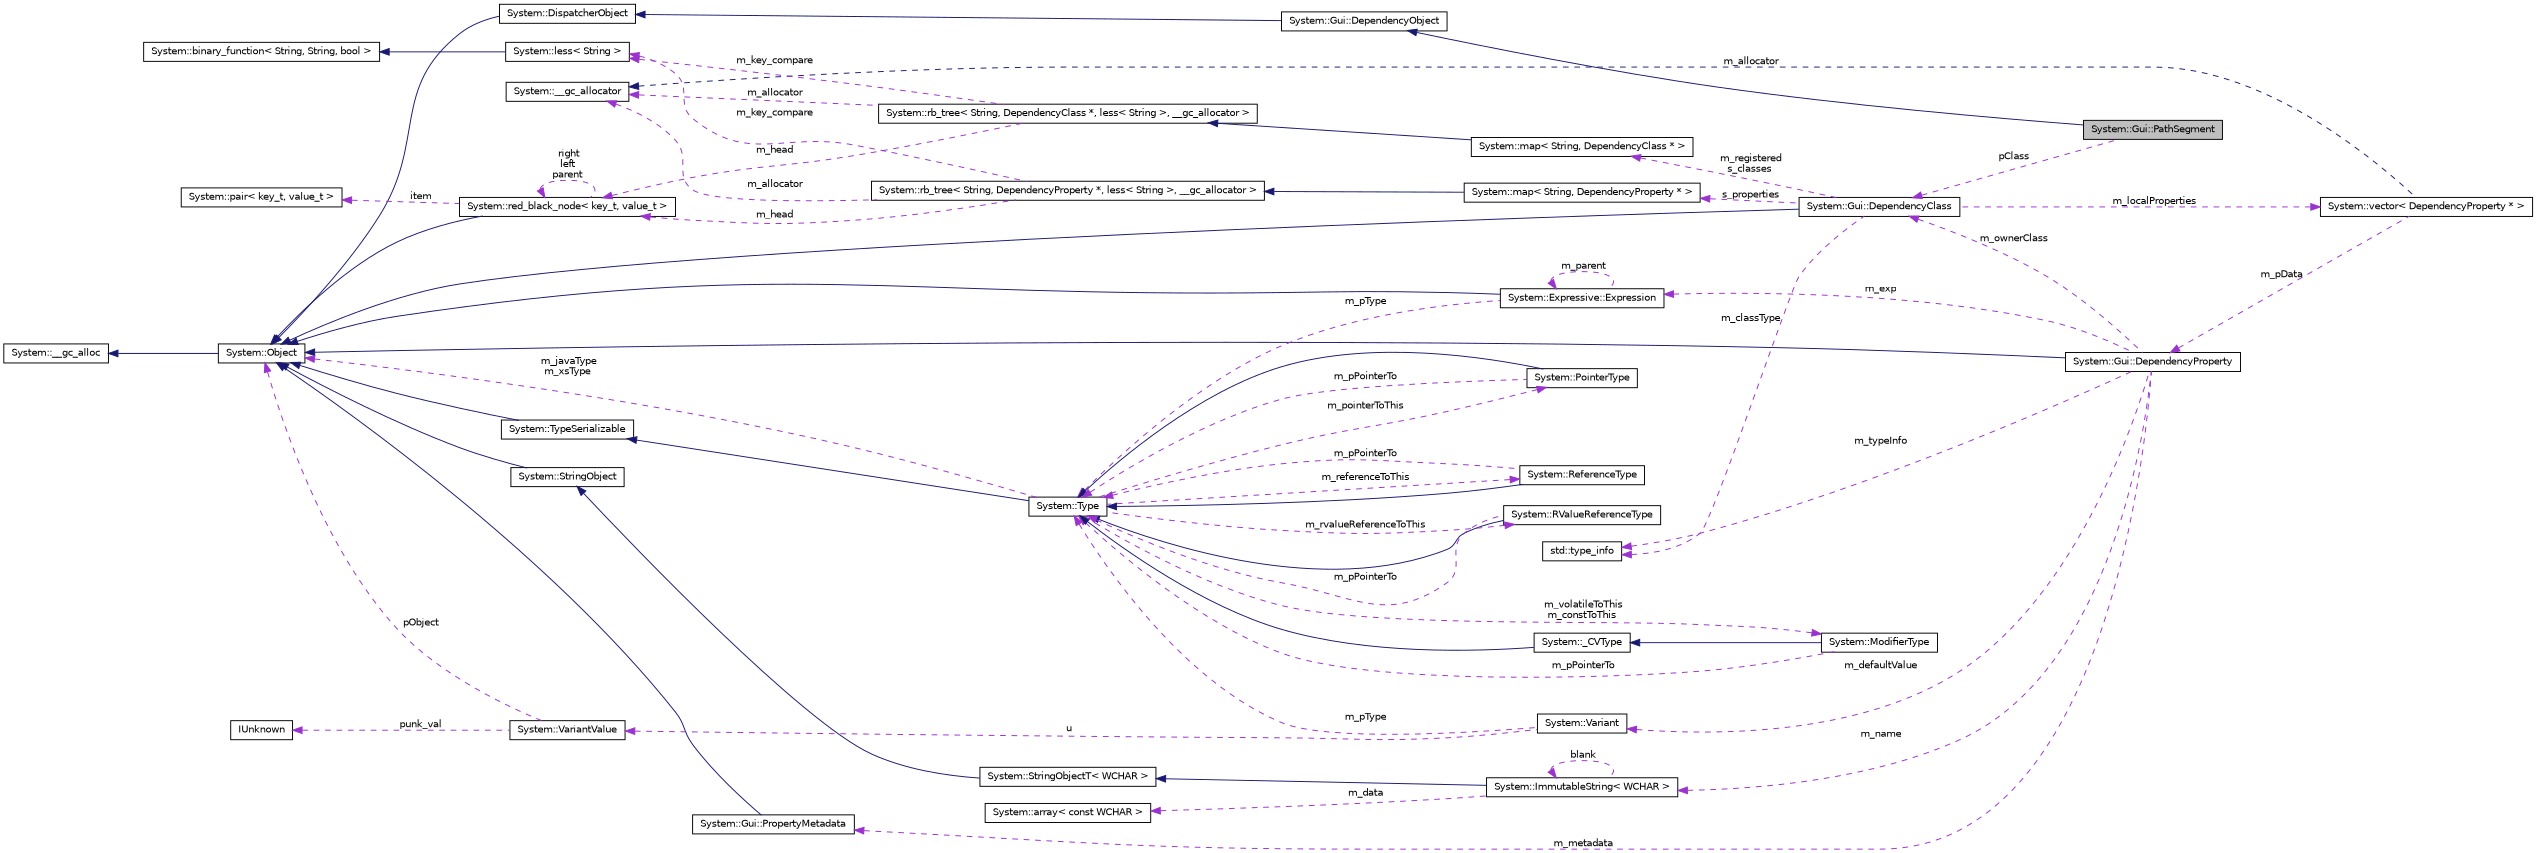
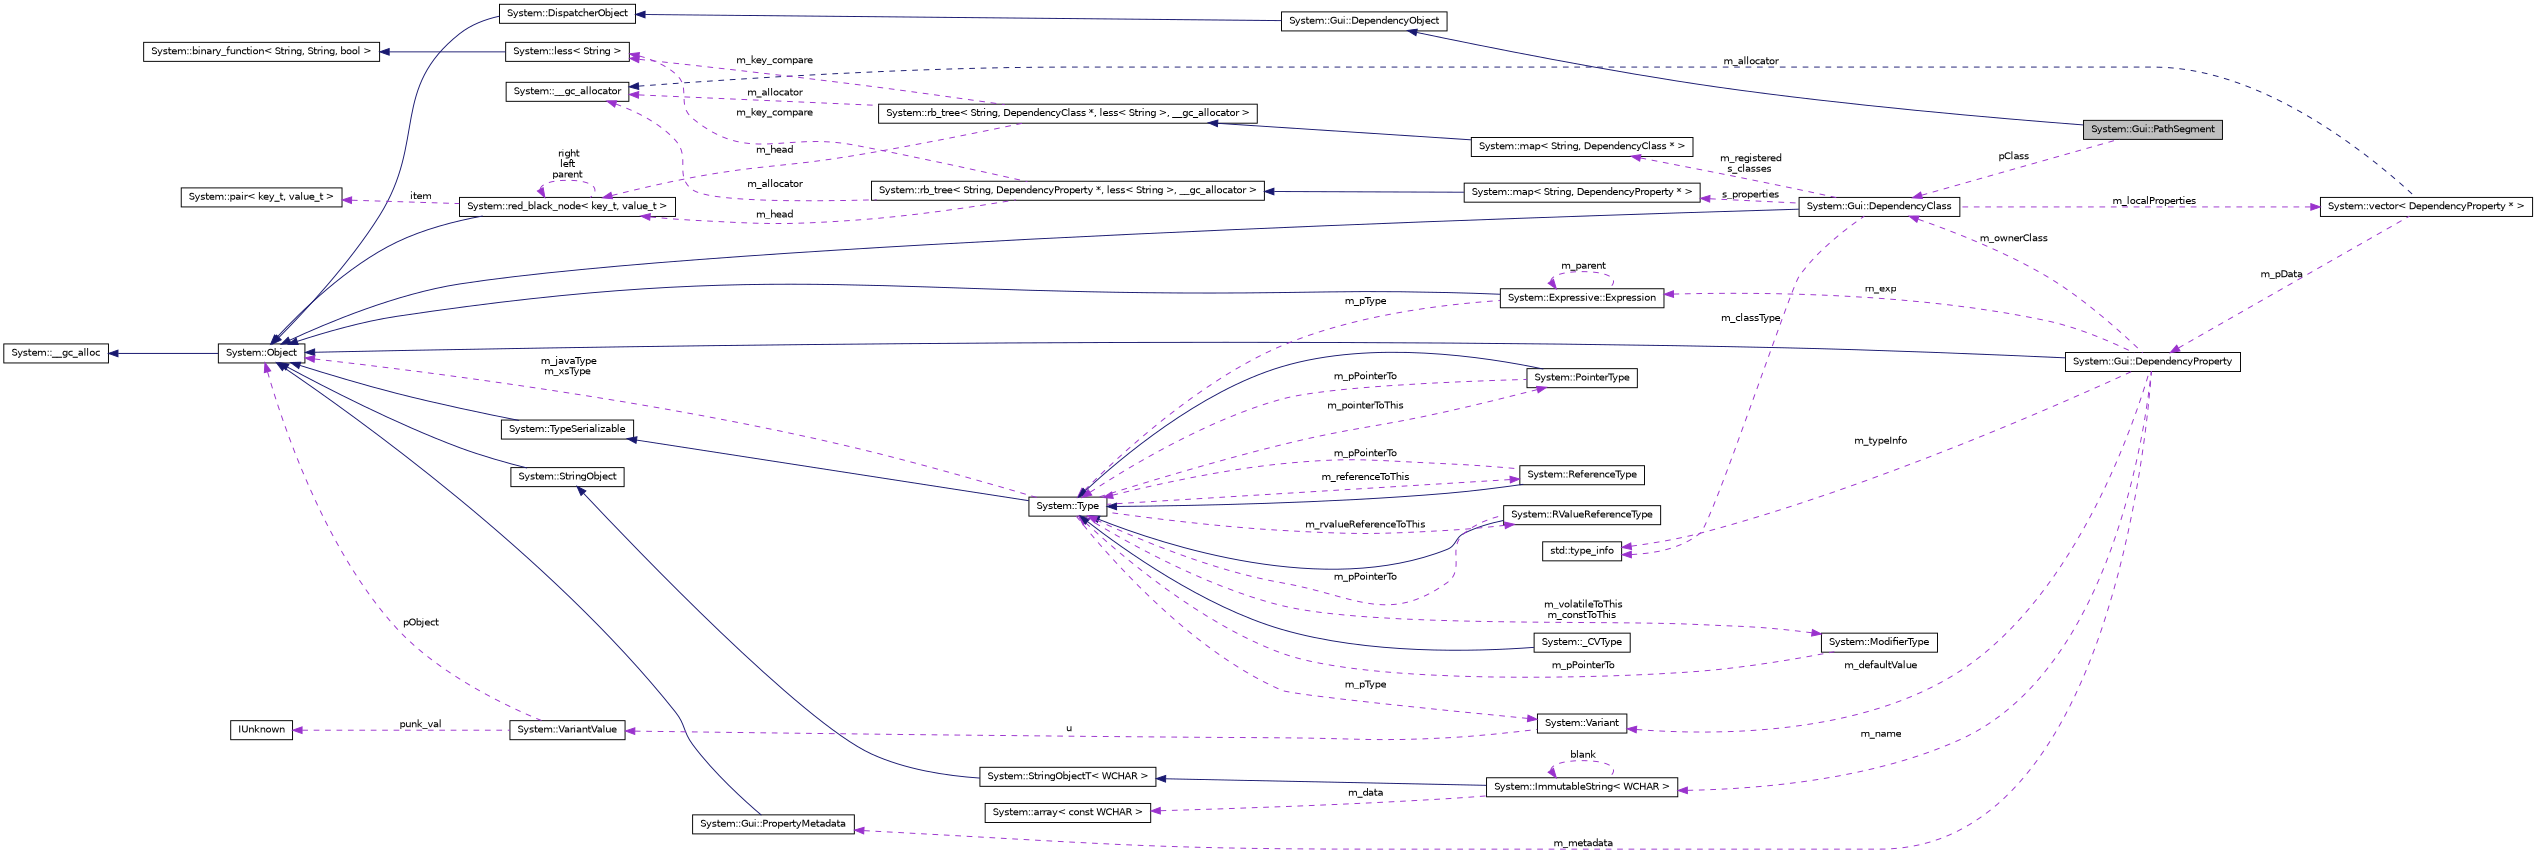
(1731, 643) -> none
(1268, 716) -> (1271, 685)
